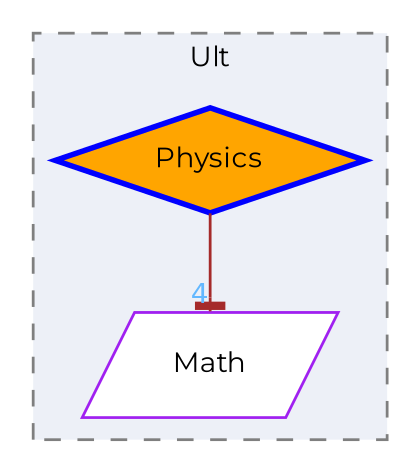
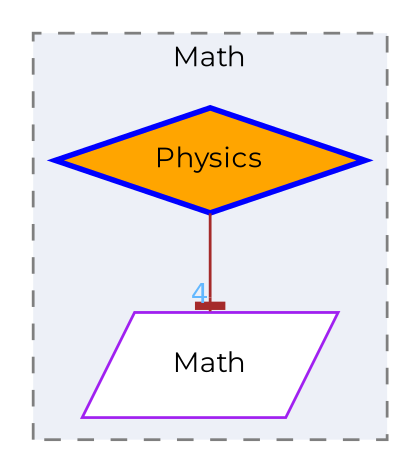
(210, 59) -> (210, 59)
